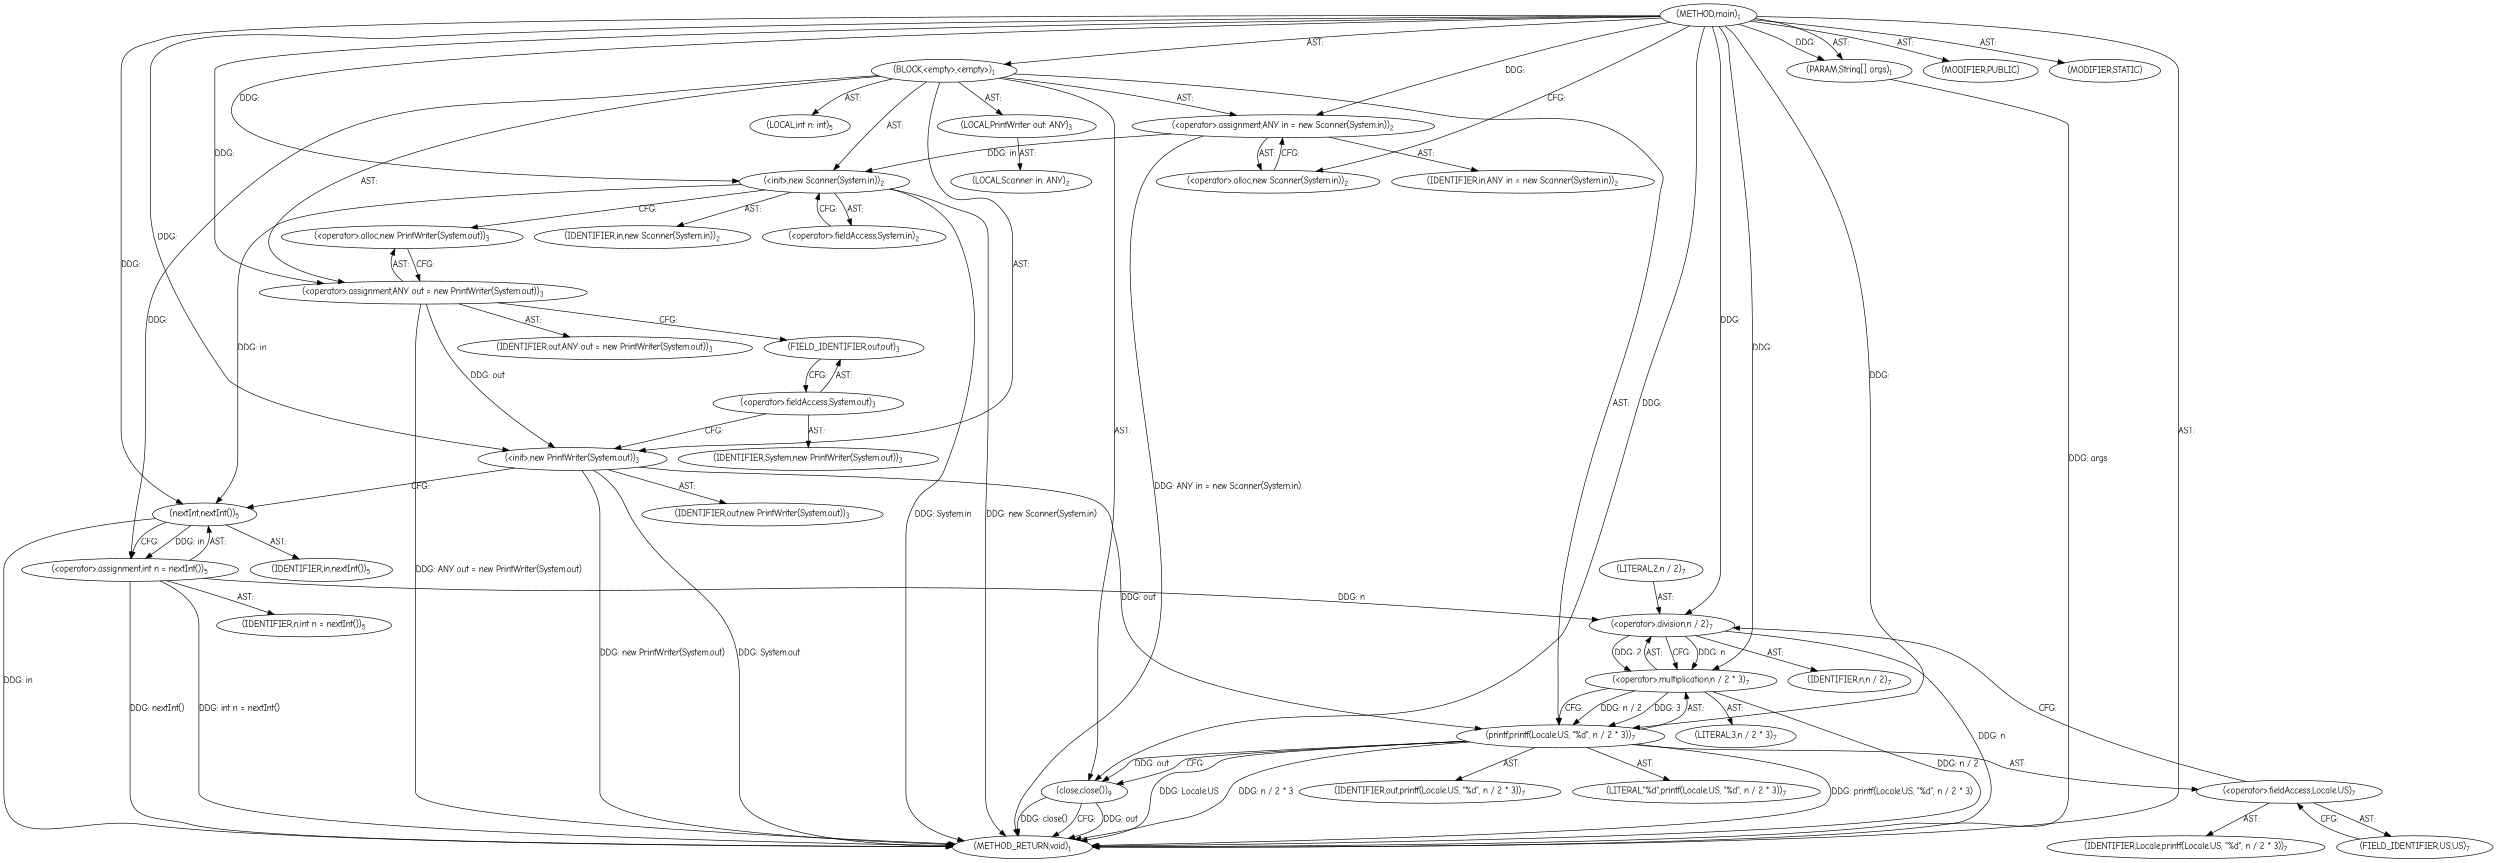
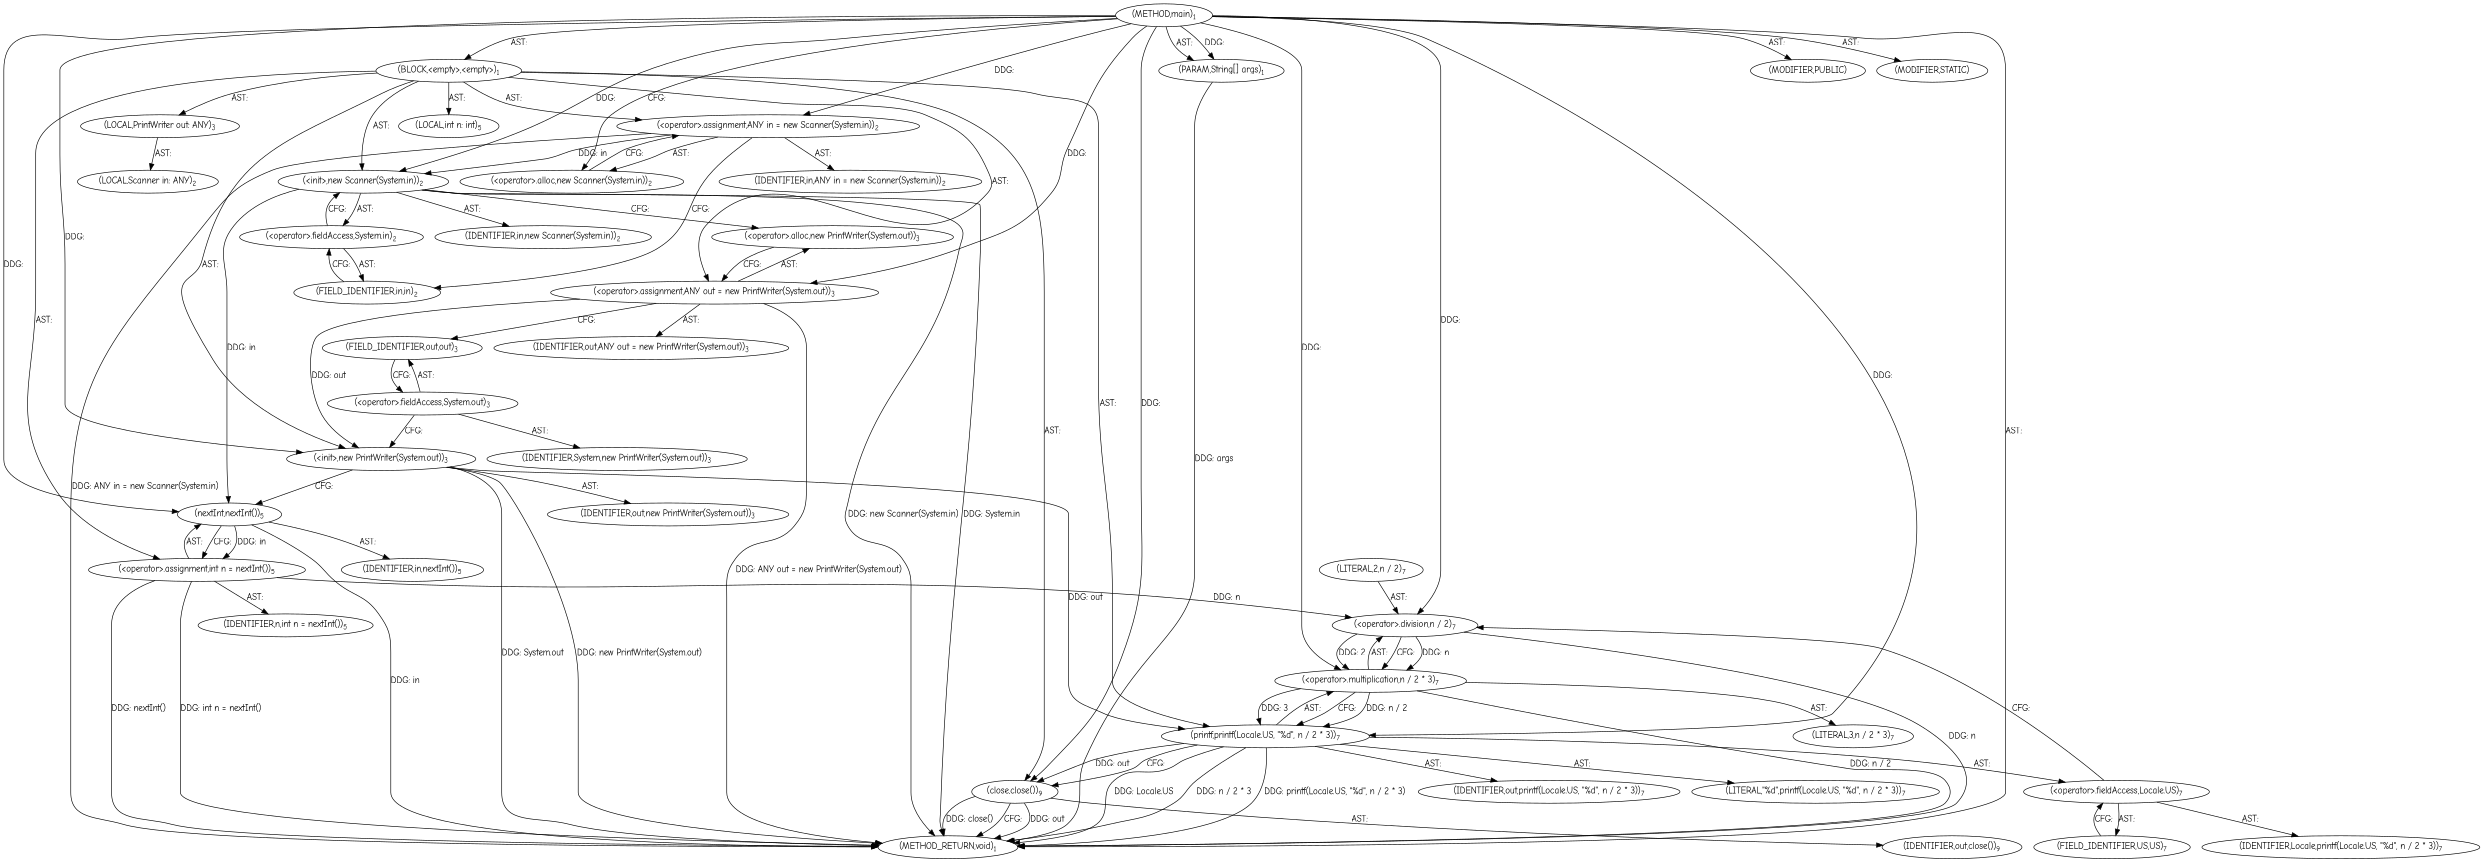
none -> (367, 293)
(159, 320) -> (46, 320)
(1849, 681) -> none
none -> (1952, 847)
